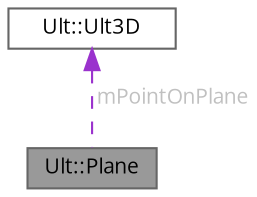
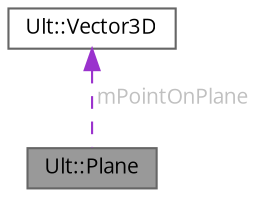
(92, 29) -> (92, 29)
